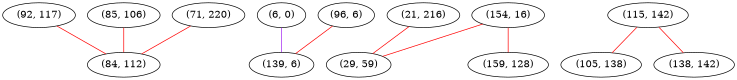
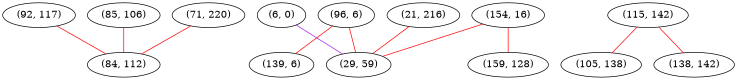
(282, 40) -> (322, 41)
none -> (352, 40)
